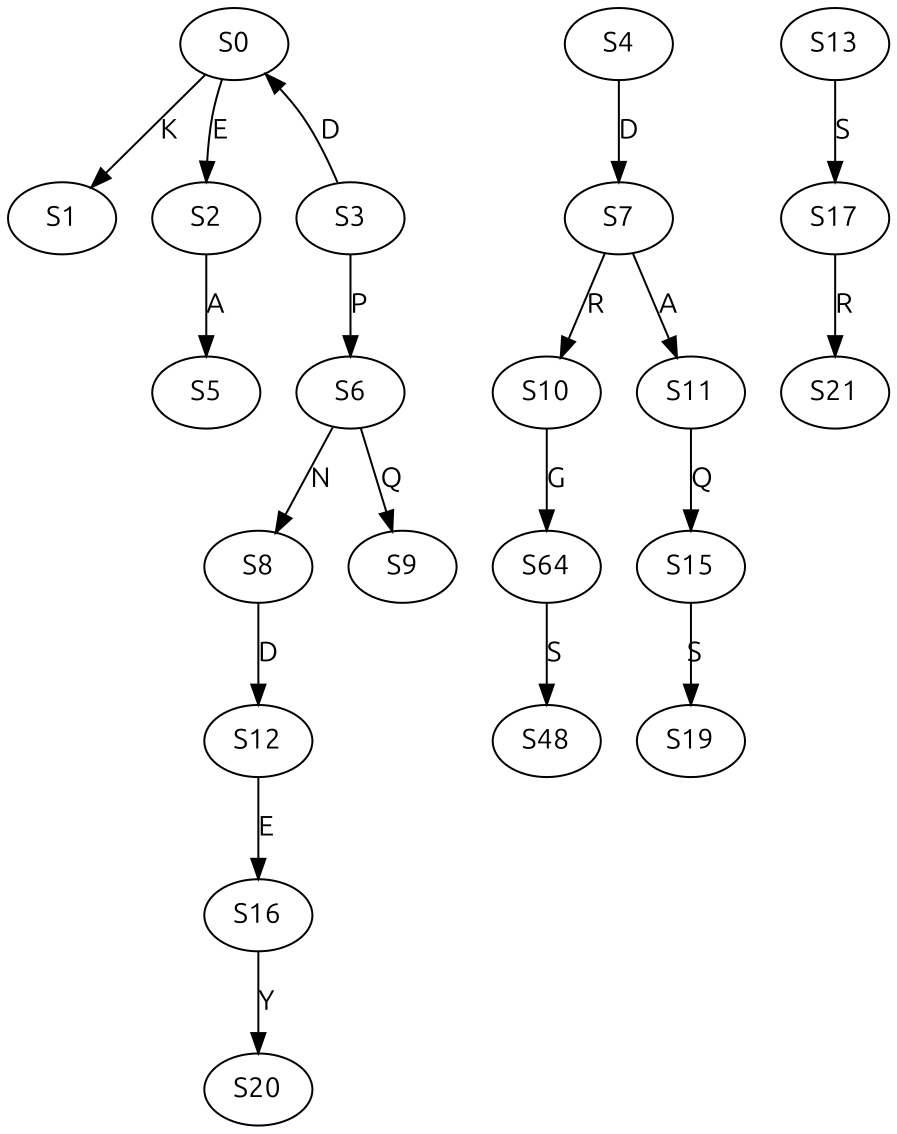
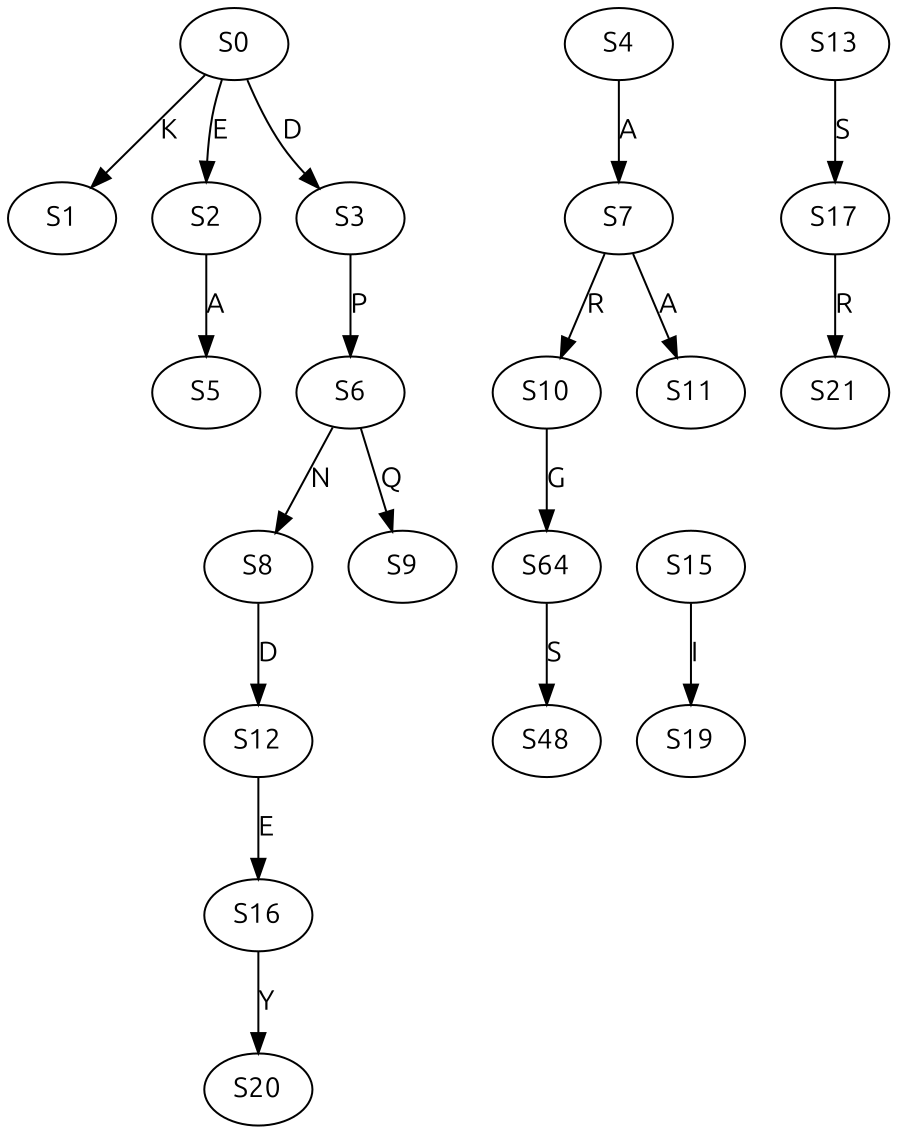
(629, 131) -> (629, 131)
(313, 133) -> (272, 129)
(691, 470) -> none
(695, 654) -> (695, 654)
